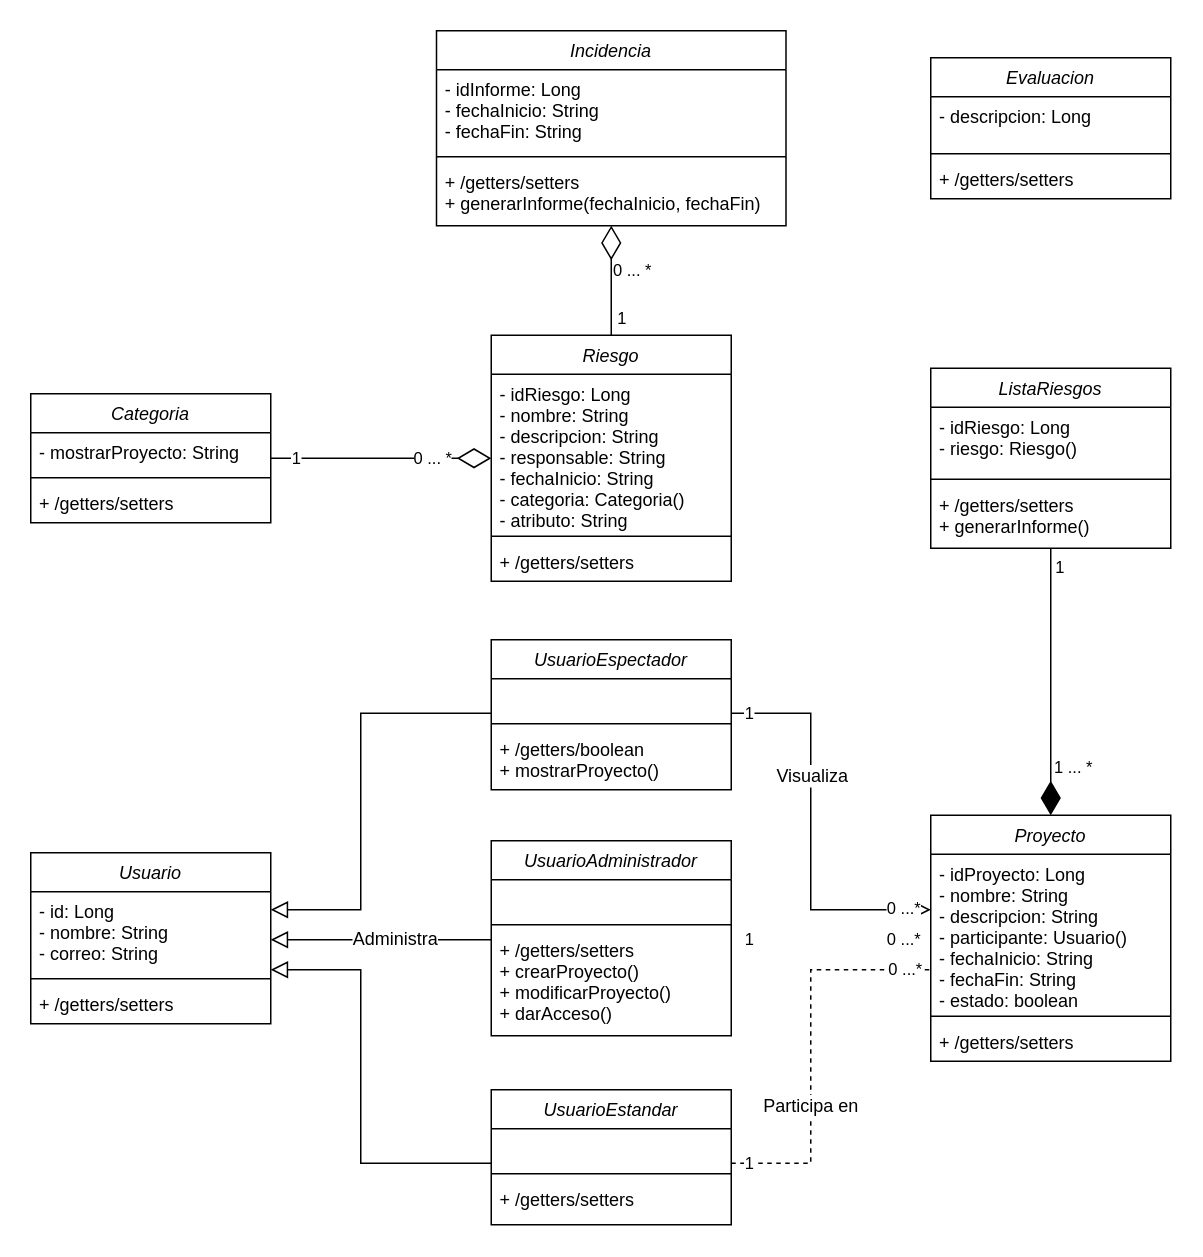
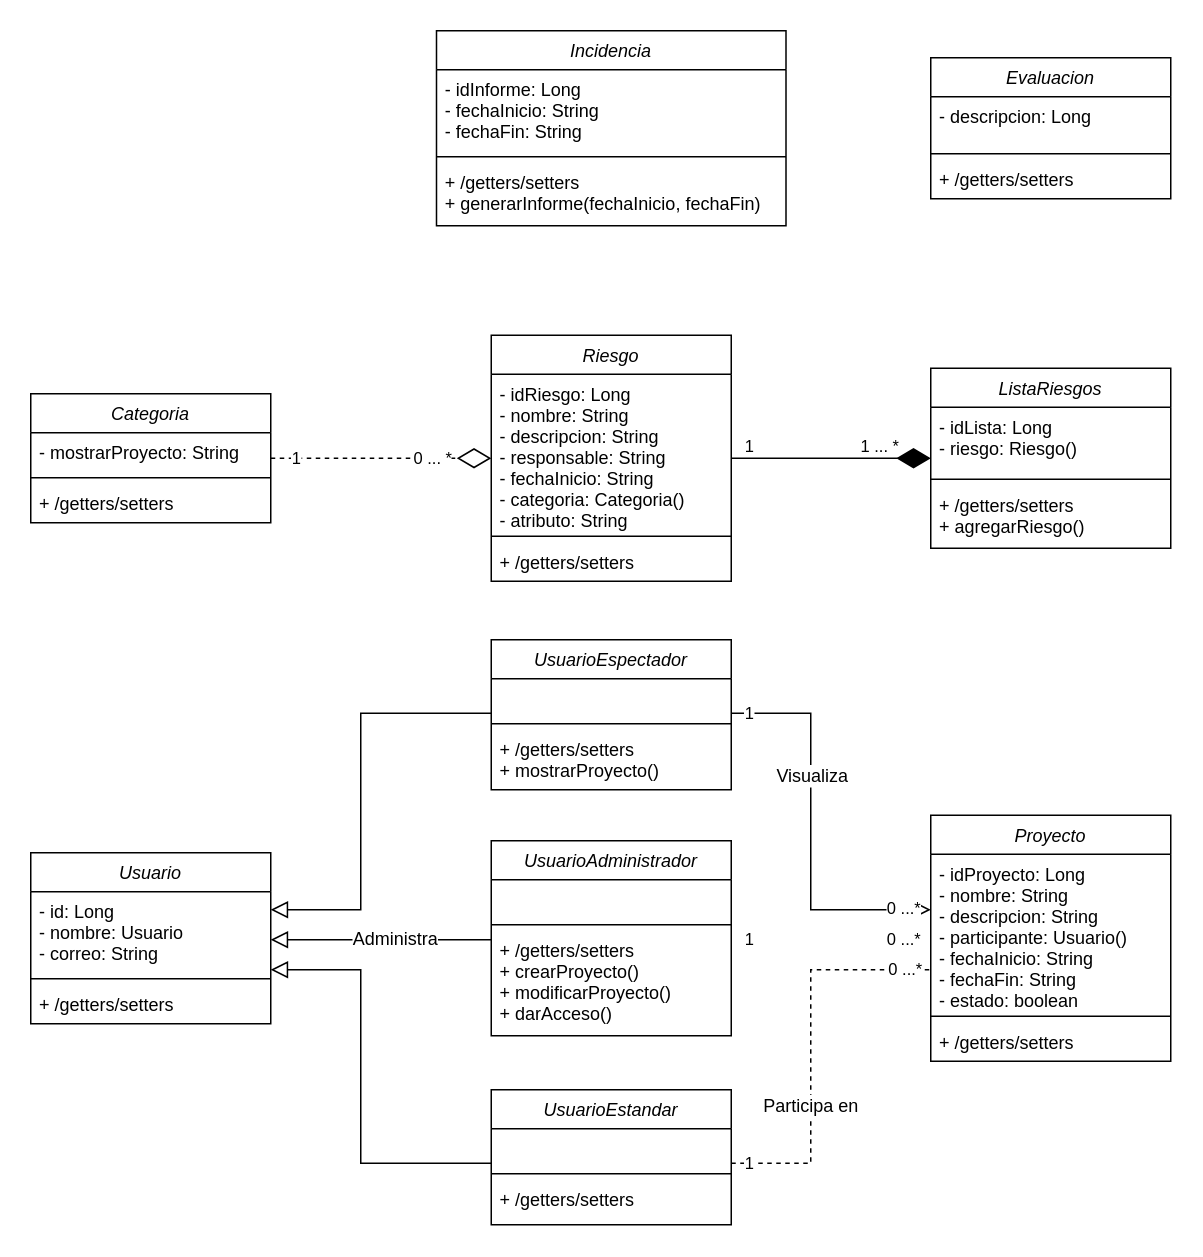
(611, 297) -> none
(1008, 428) -> (1003, 428)
(357, 458) -> (357, 458)
none -> (816, 458)
(1027, 506) -> (1027, 506)
(1051, 666) -> none
(586, 750) -> (588, 750)
(80, 912) -> (80, 912)
